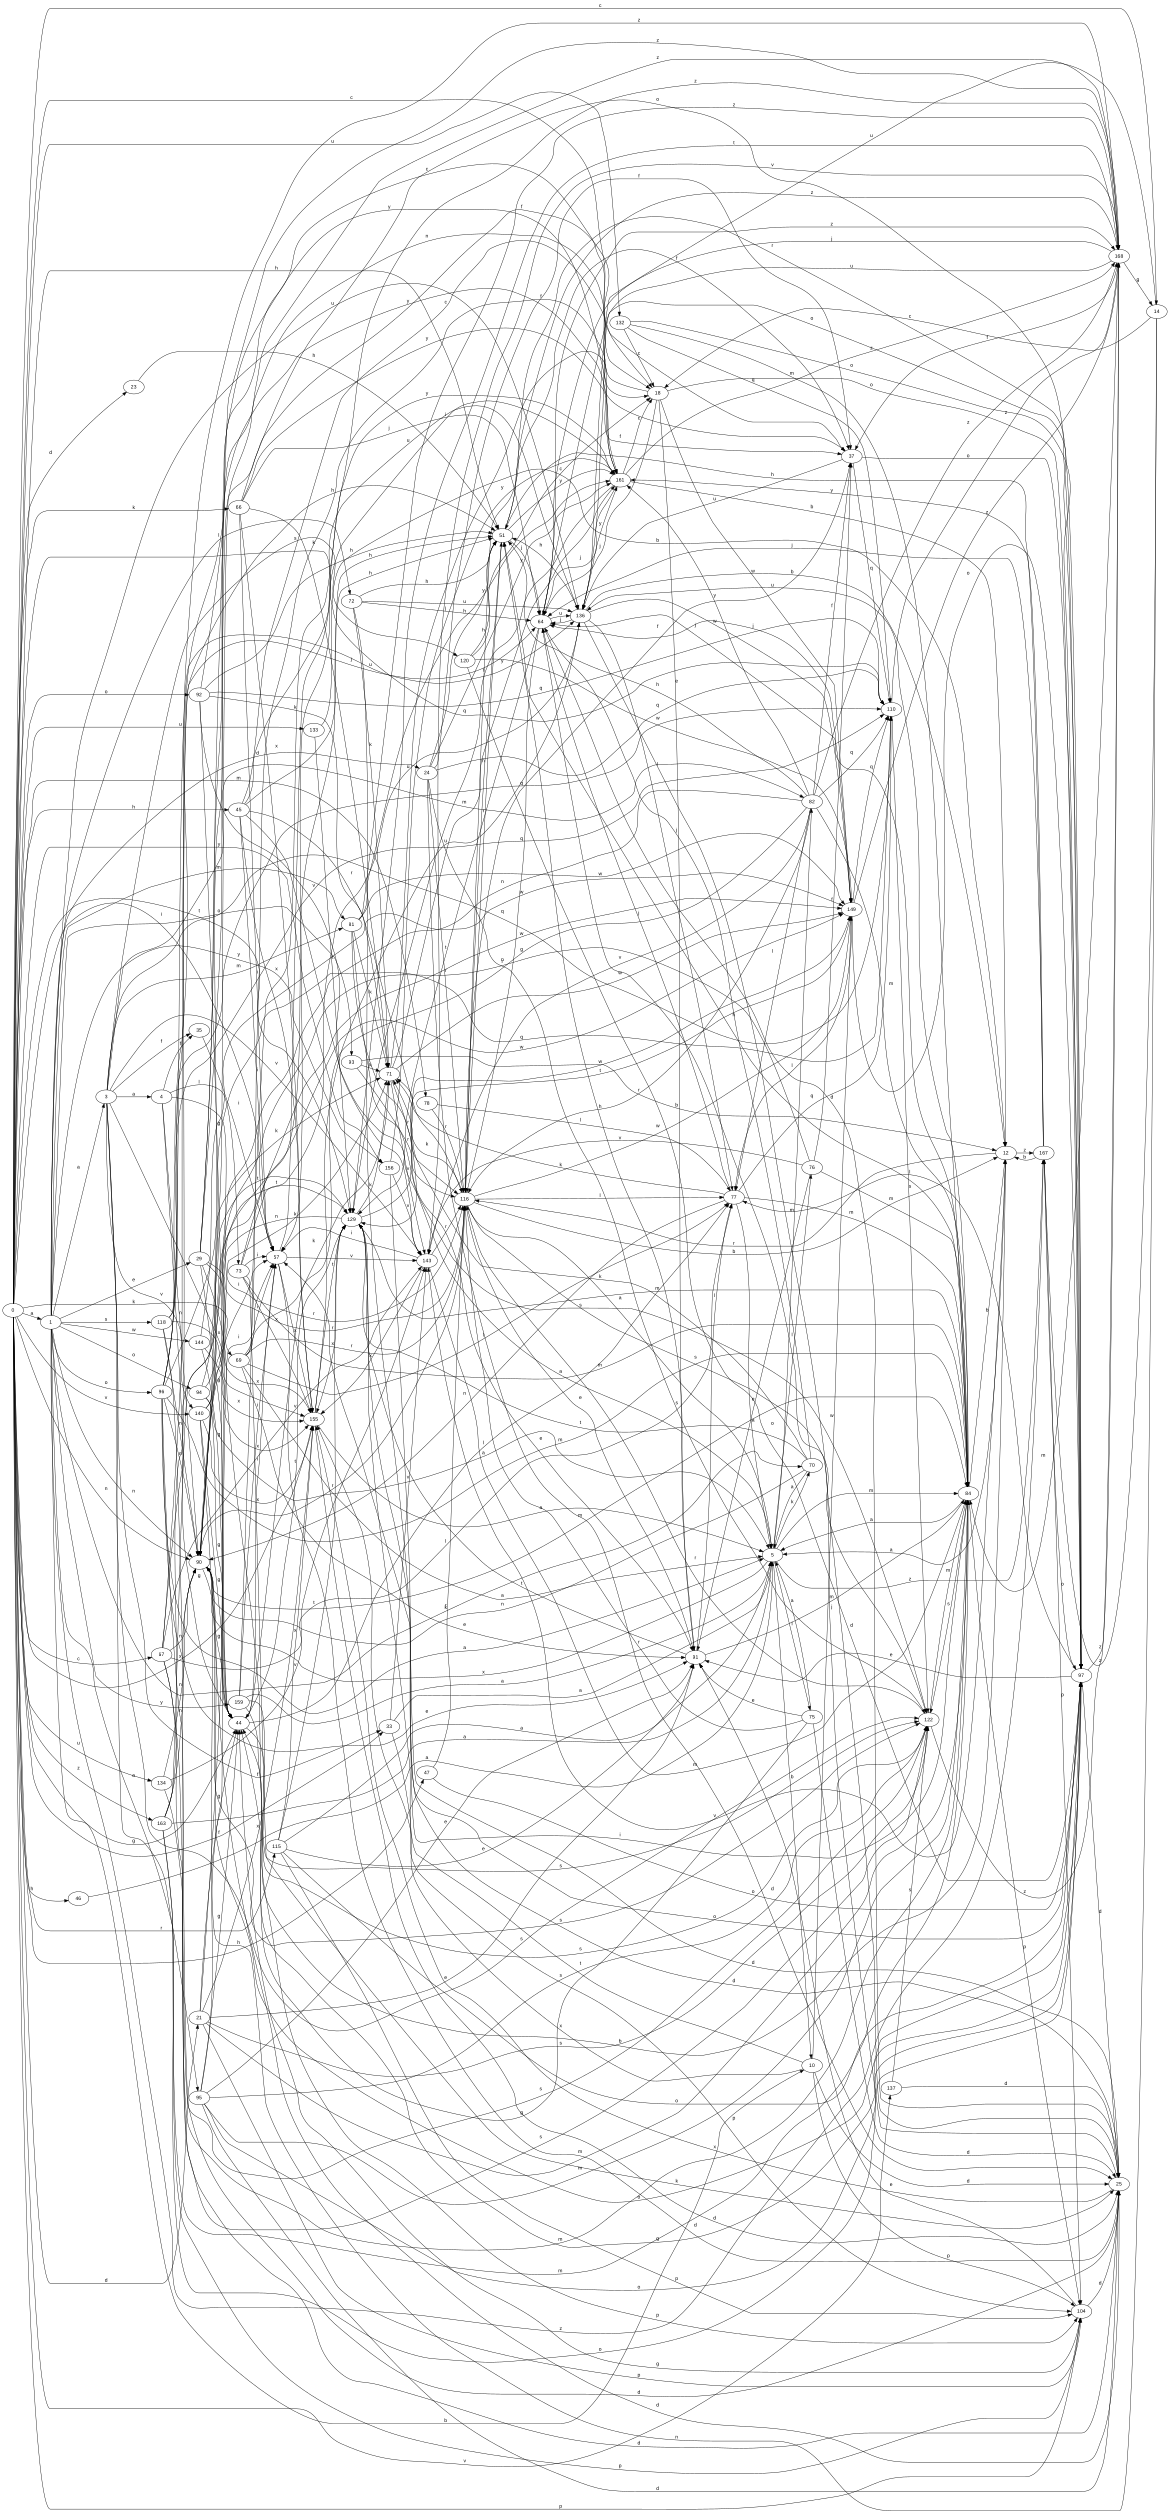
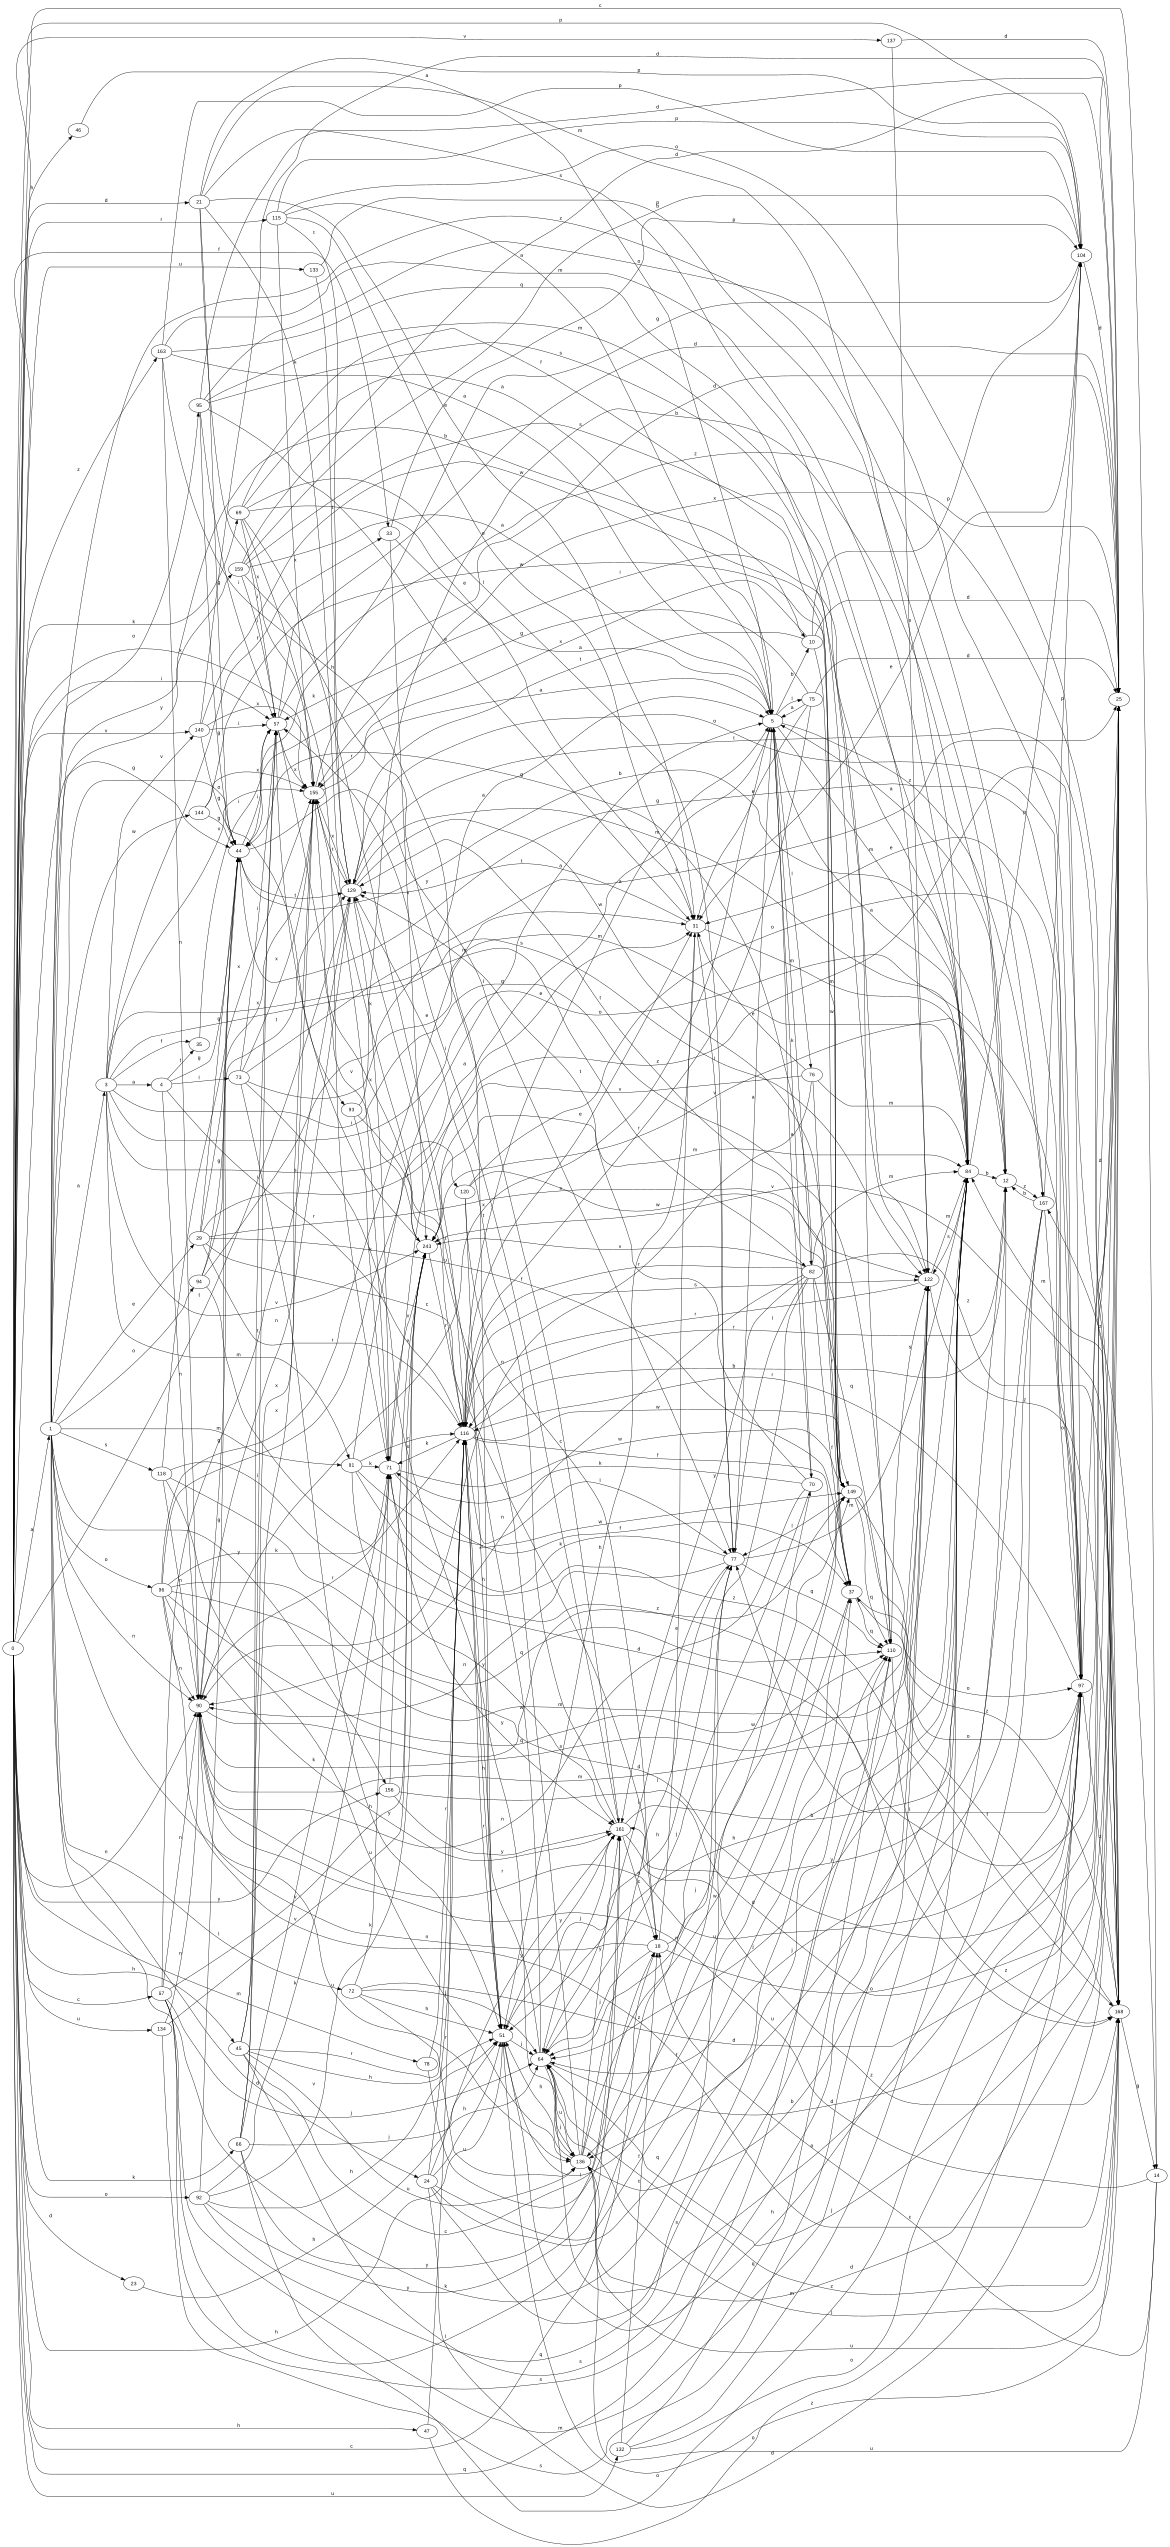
none -> (878, 135)
(343, 1046) -> (502, 1465)
(427, 1261) -> (427, 1246)
(696, 1657) -> (696, 926)
